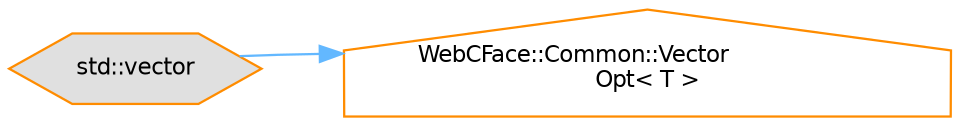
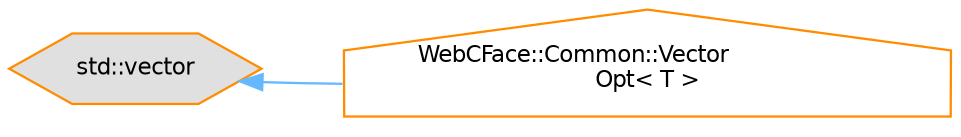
(280, 55) -> (303, 83)
